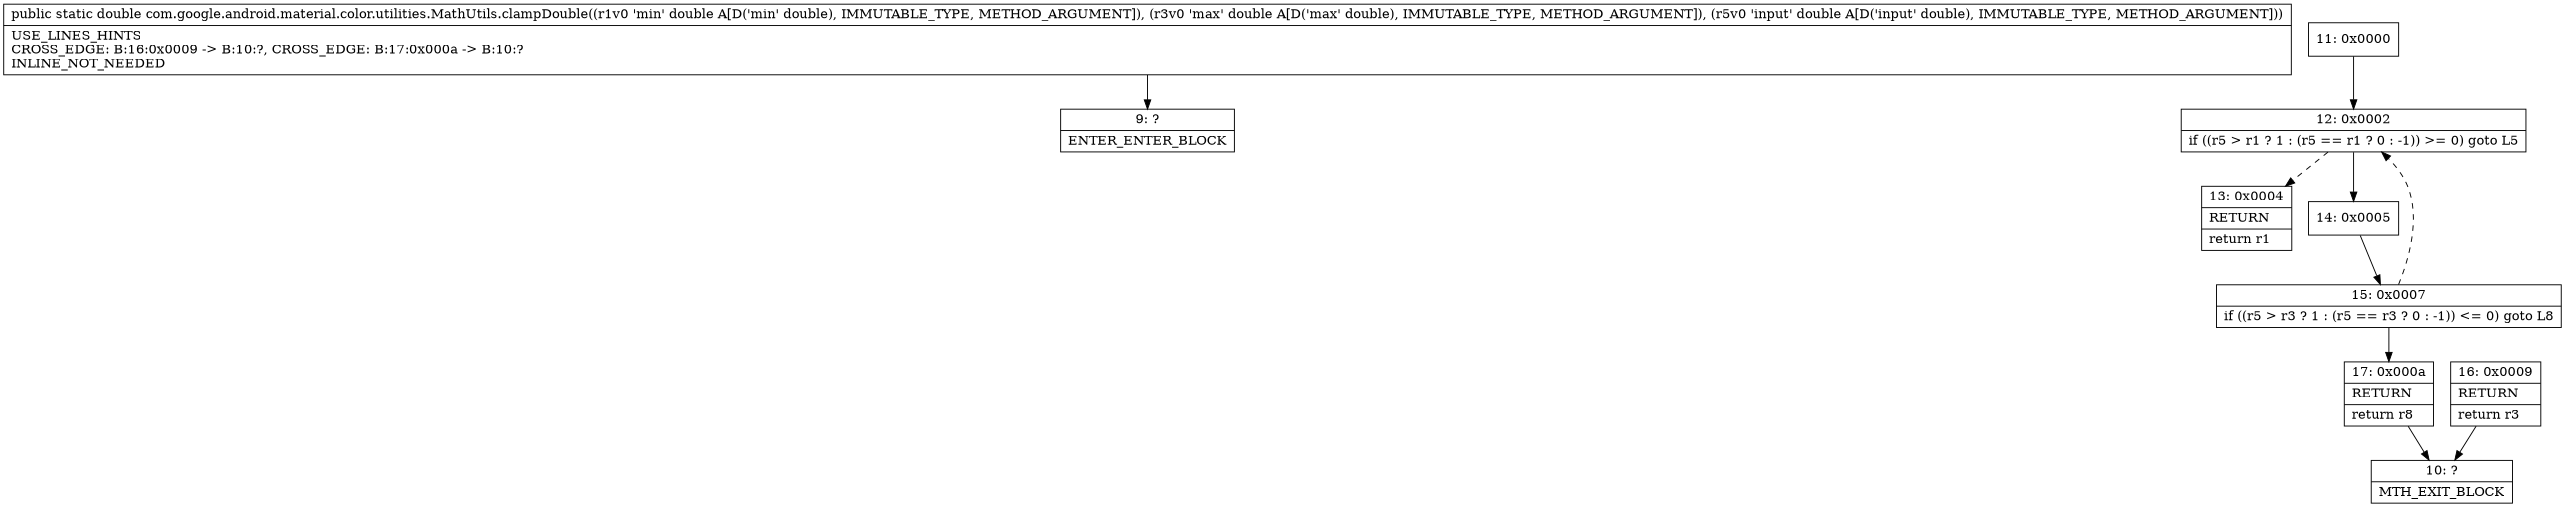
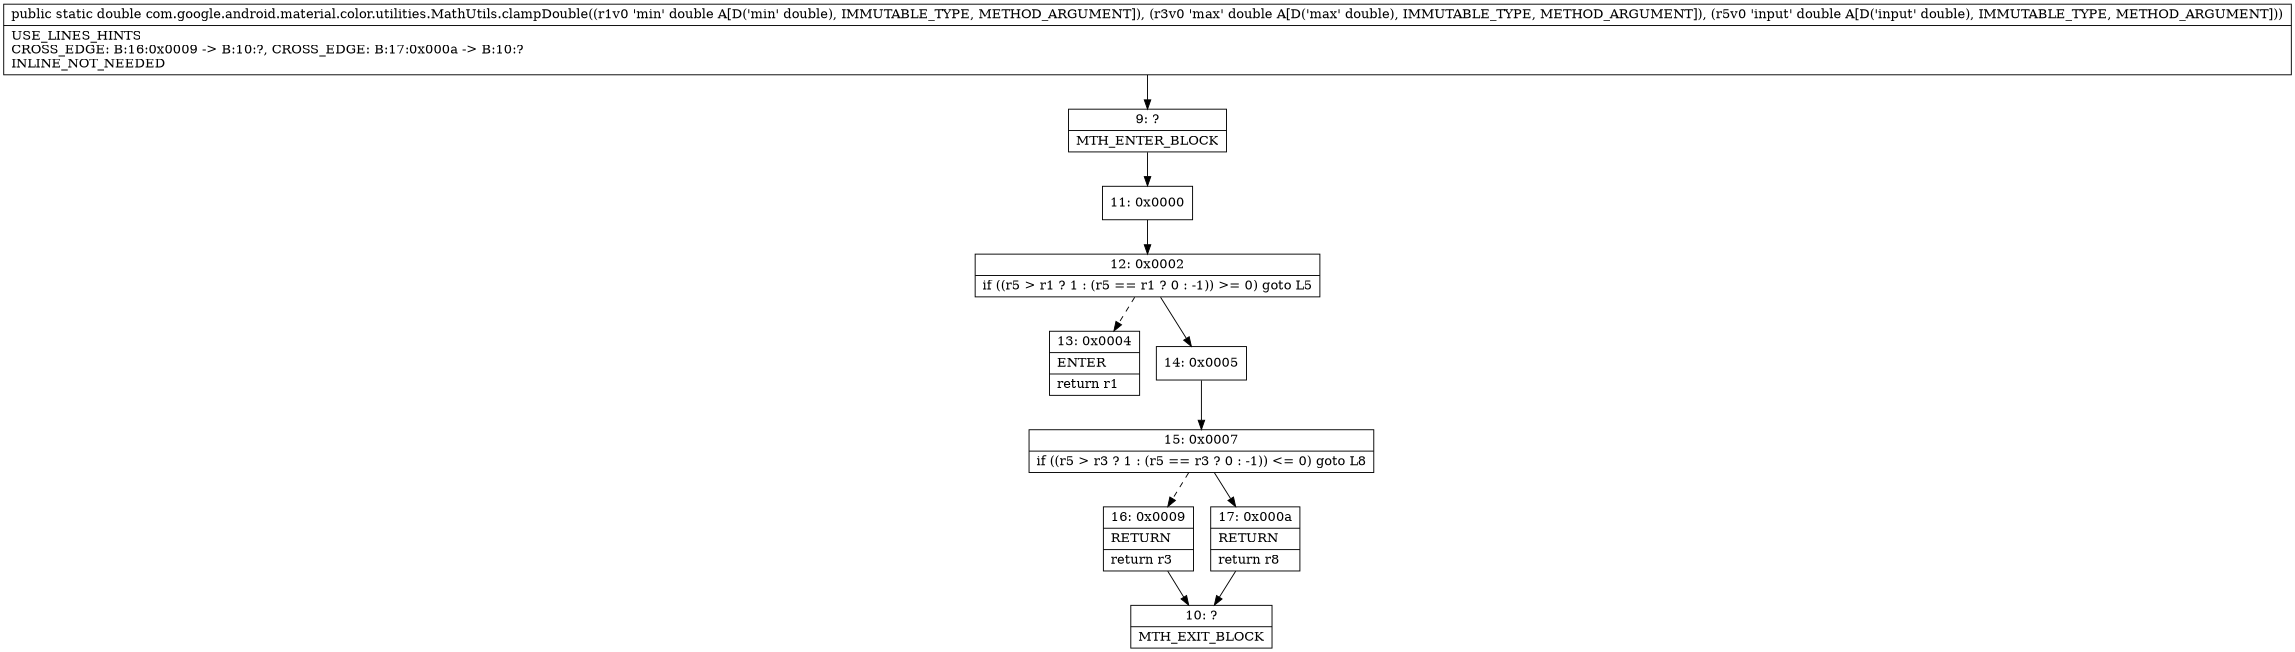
(1148, 141) -> (1148, 141)
none -> (1148, 164)
(2239, 218) -> (1082, 363)
(2413, 219) -> (1181, 486)
